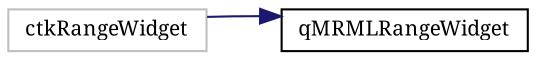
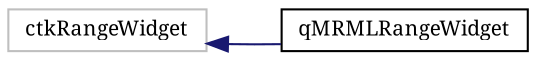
(234, 16) -> (254, 44)
